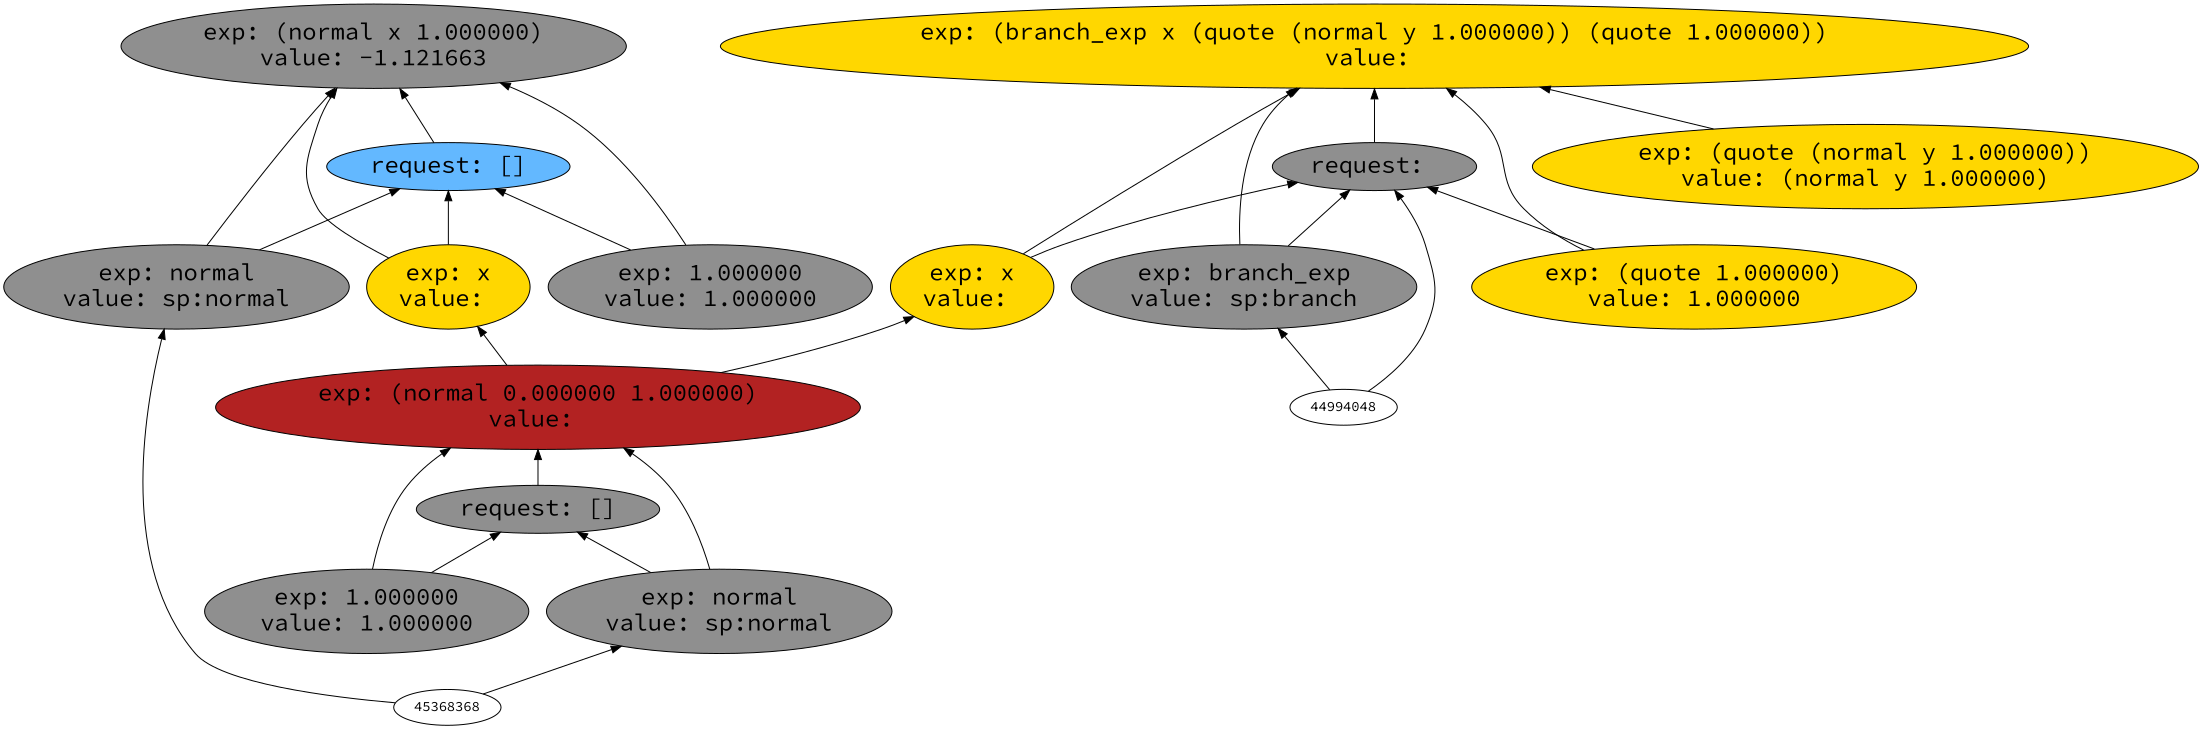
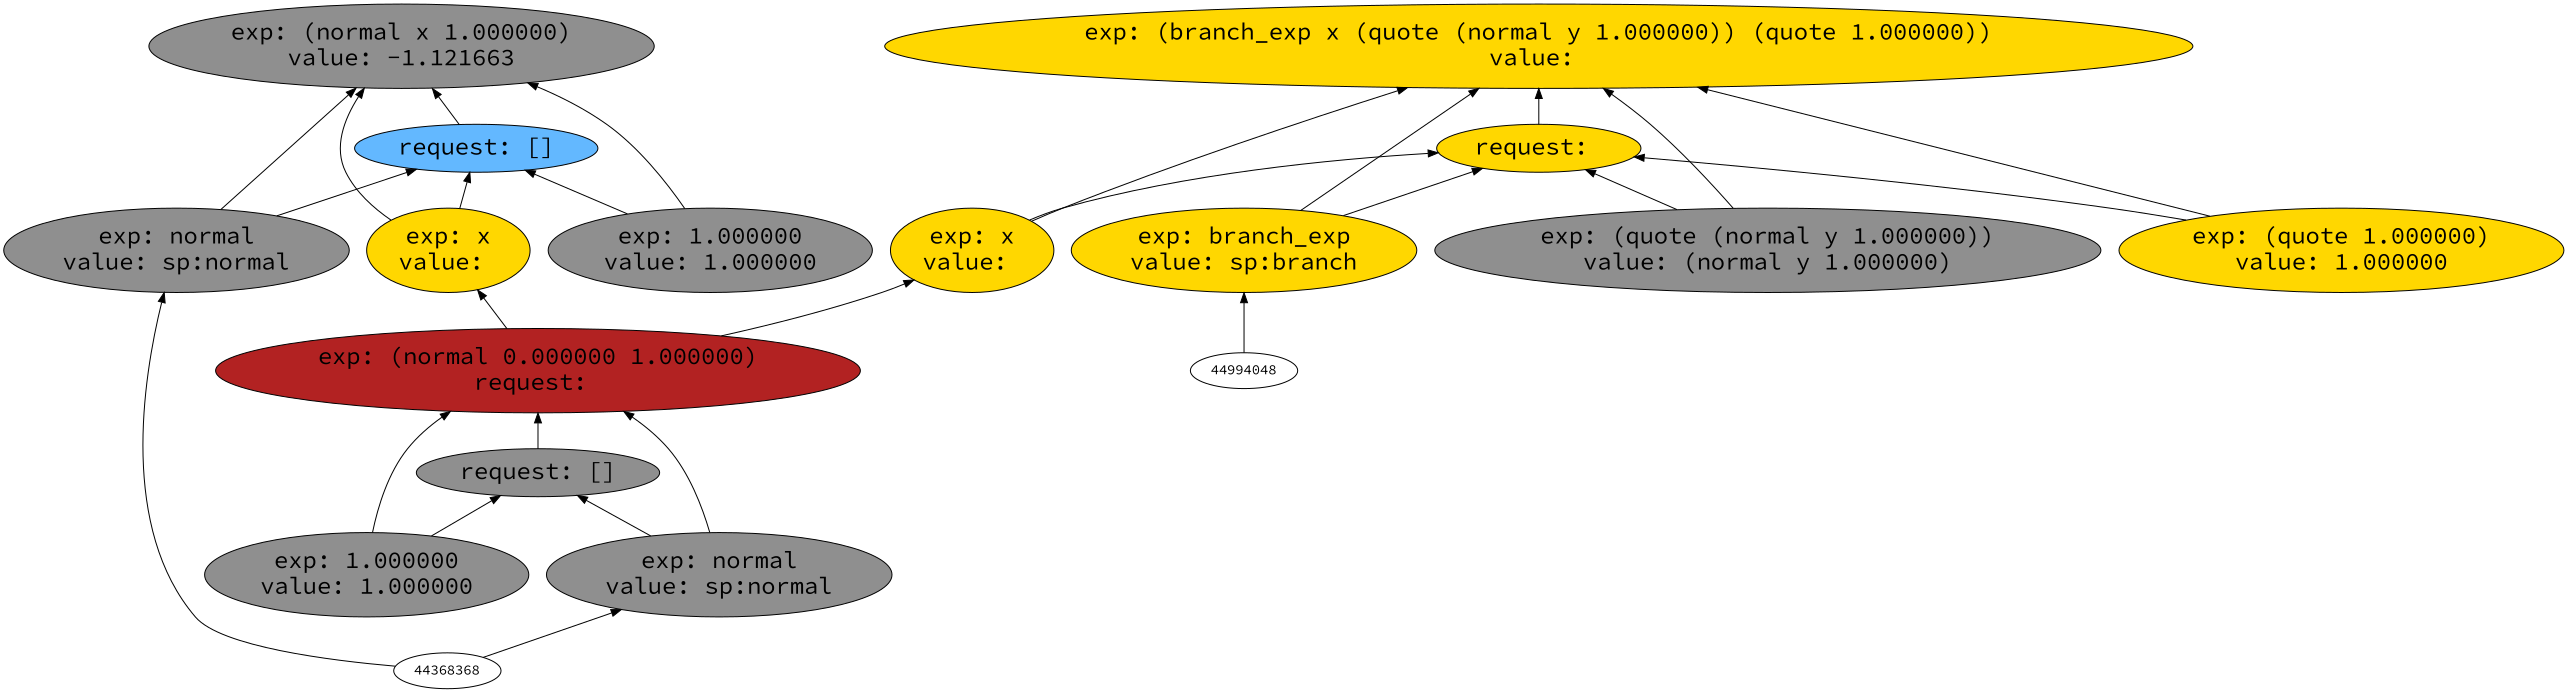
(1374, 167) -> (1539, 148)
(1865, 167) -> (1768, 250)
(1244, 287) -> (1244, 250)
(1434, 303) -> (1636, 192)
(538, 407) -> (538, 371)
(447, 707) -> (447, 671)
